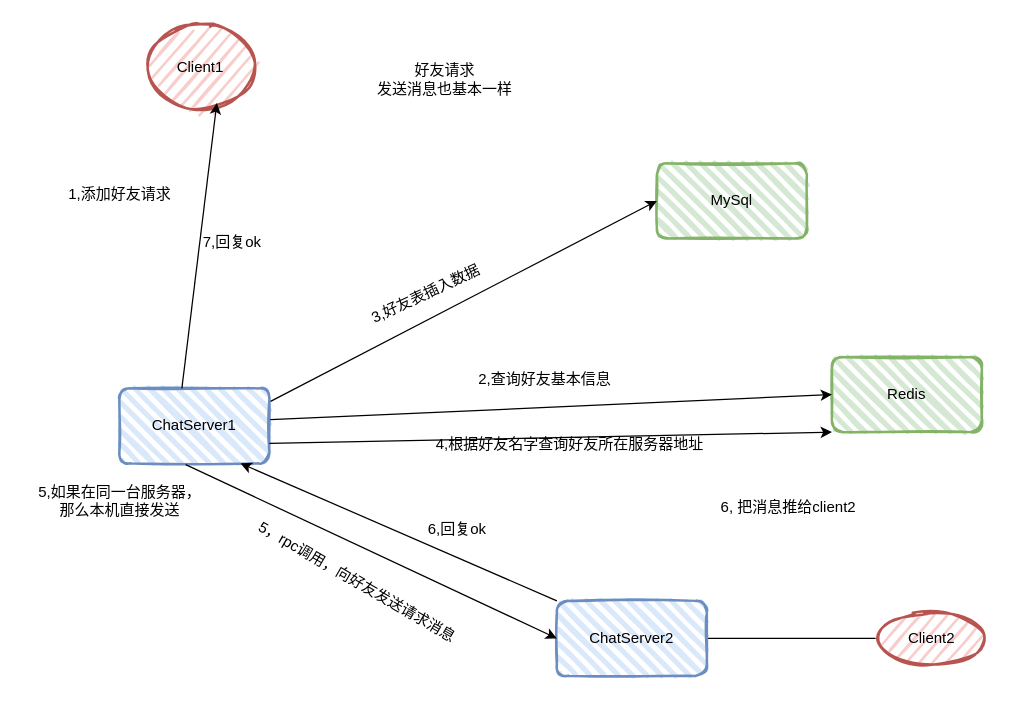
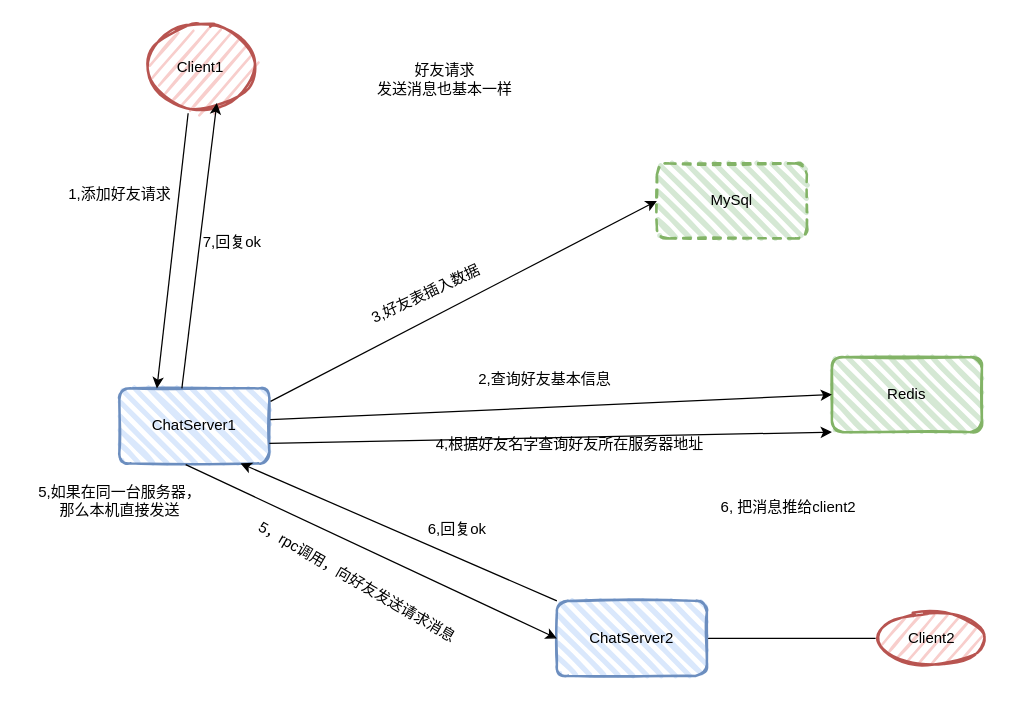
(732, 201) -> (732, 201)
none -> (173, 247)
